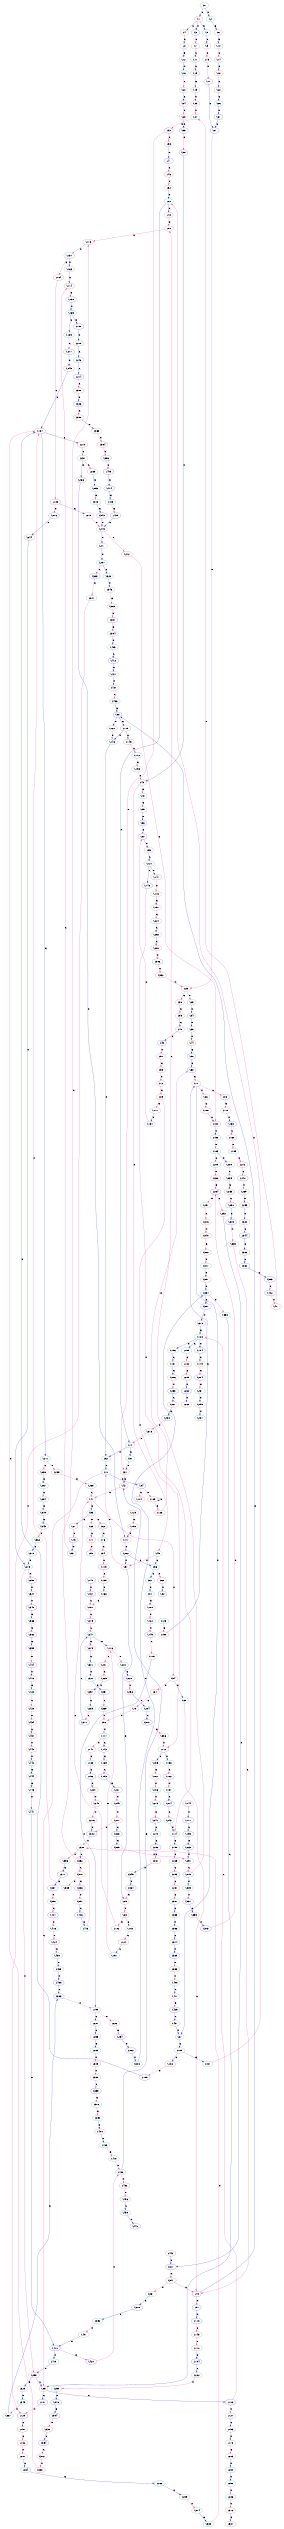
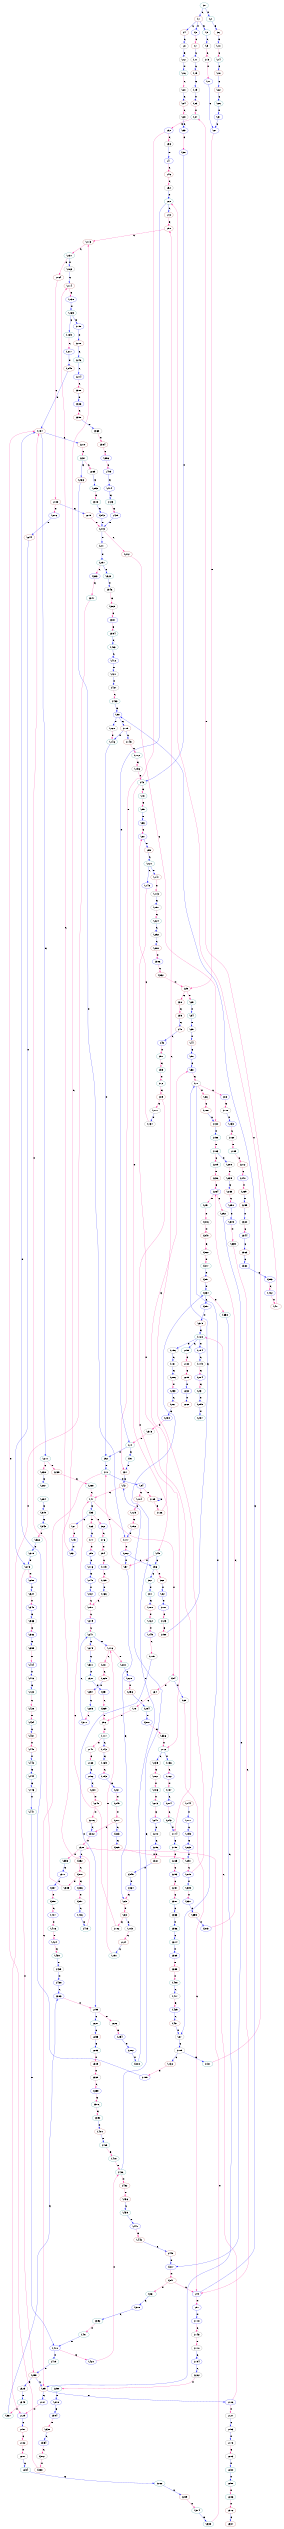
(43, 1492) -> none
none -> (137, 1505)
none -> (90, 1567)
none -> (164, 1608)
none -> (139, 2240)
